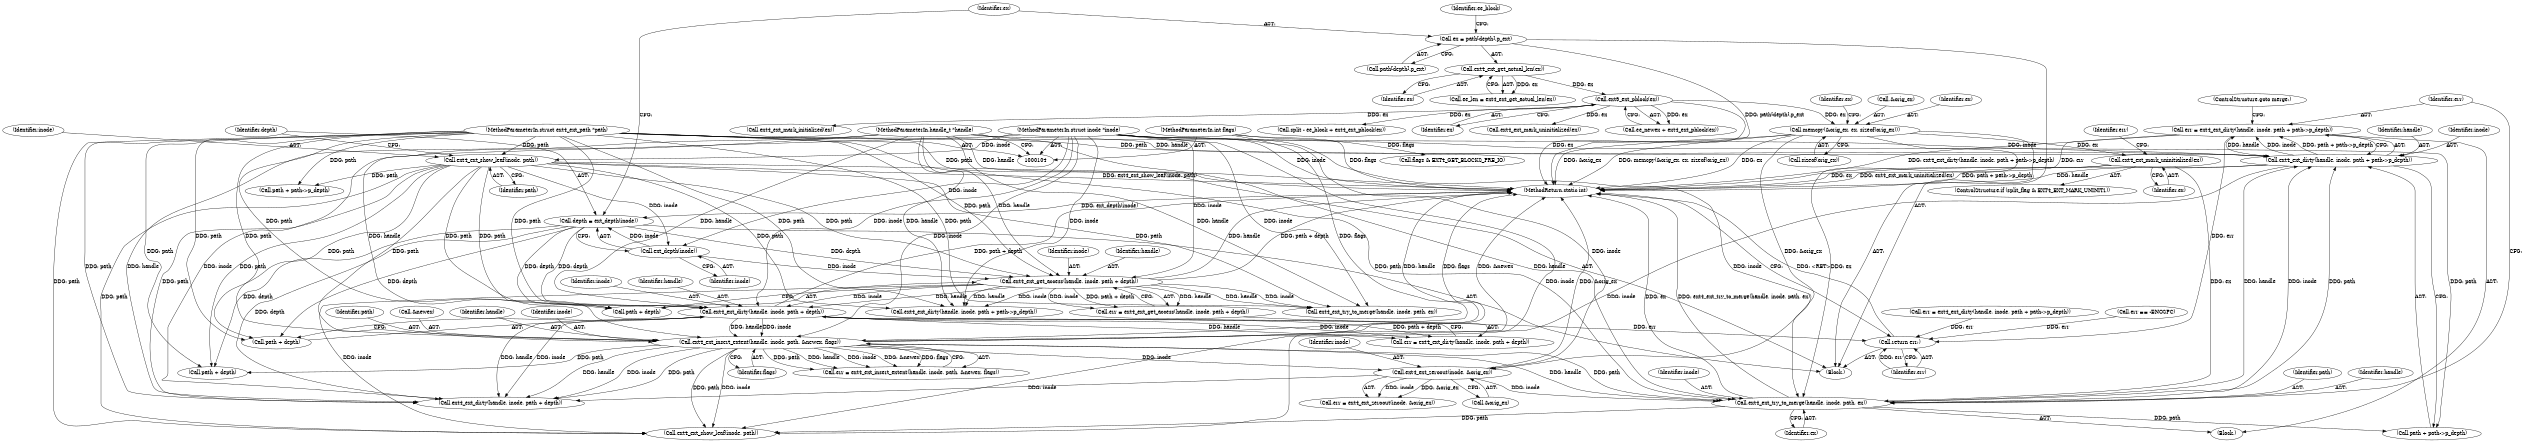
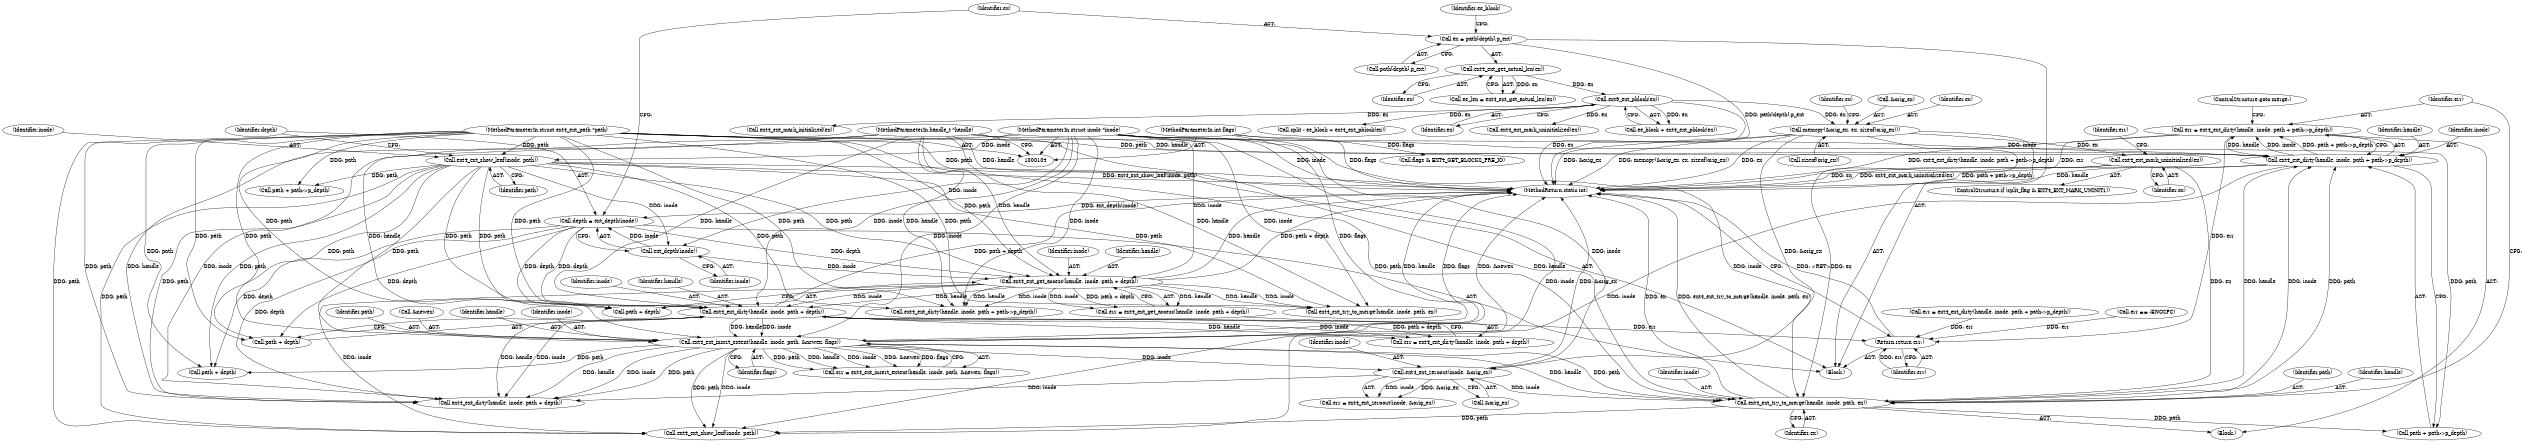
(1671, 130) -> (1671, 130)
(1835, 145) -> none
(1900, 343) -> (1900, 343)
